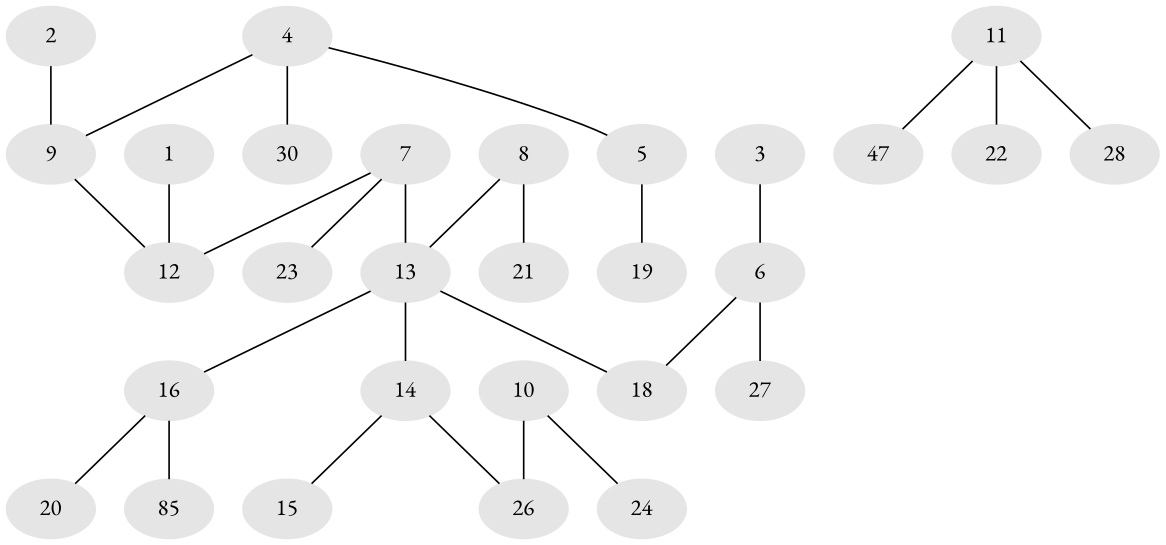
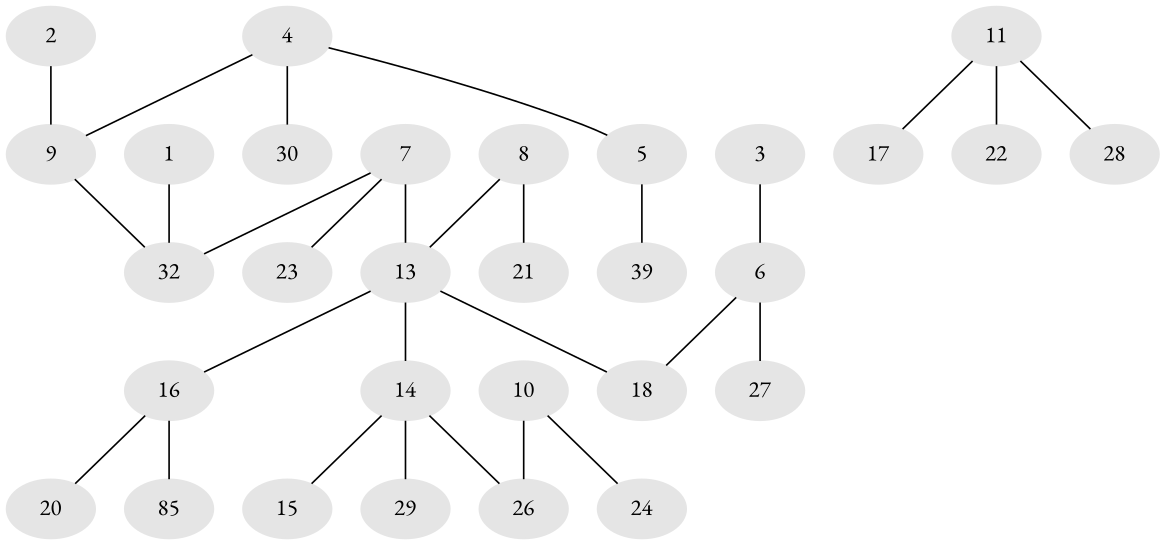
(878, 154) -> (878, 154)
(169, 273) -> (169, 273)
(642, 273) -> (642, 273)
none -> (405, 509)
